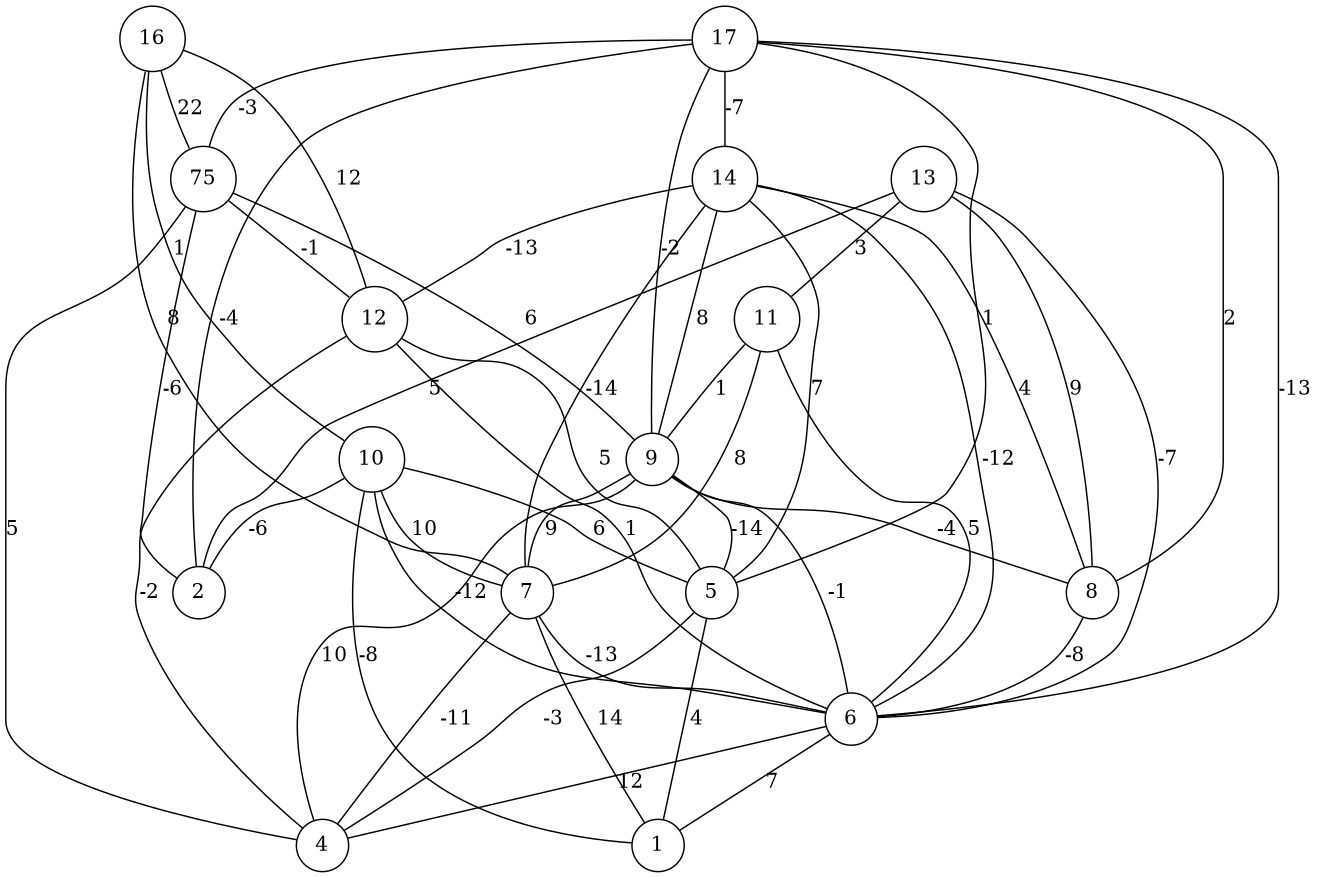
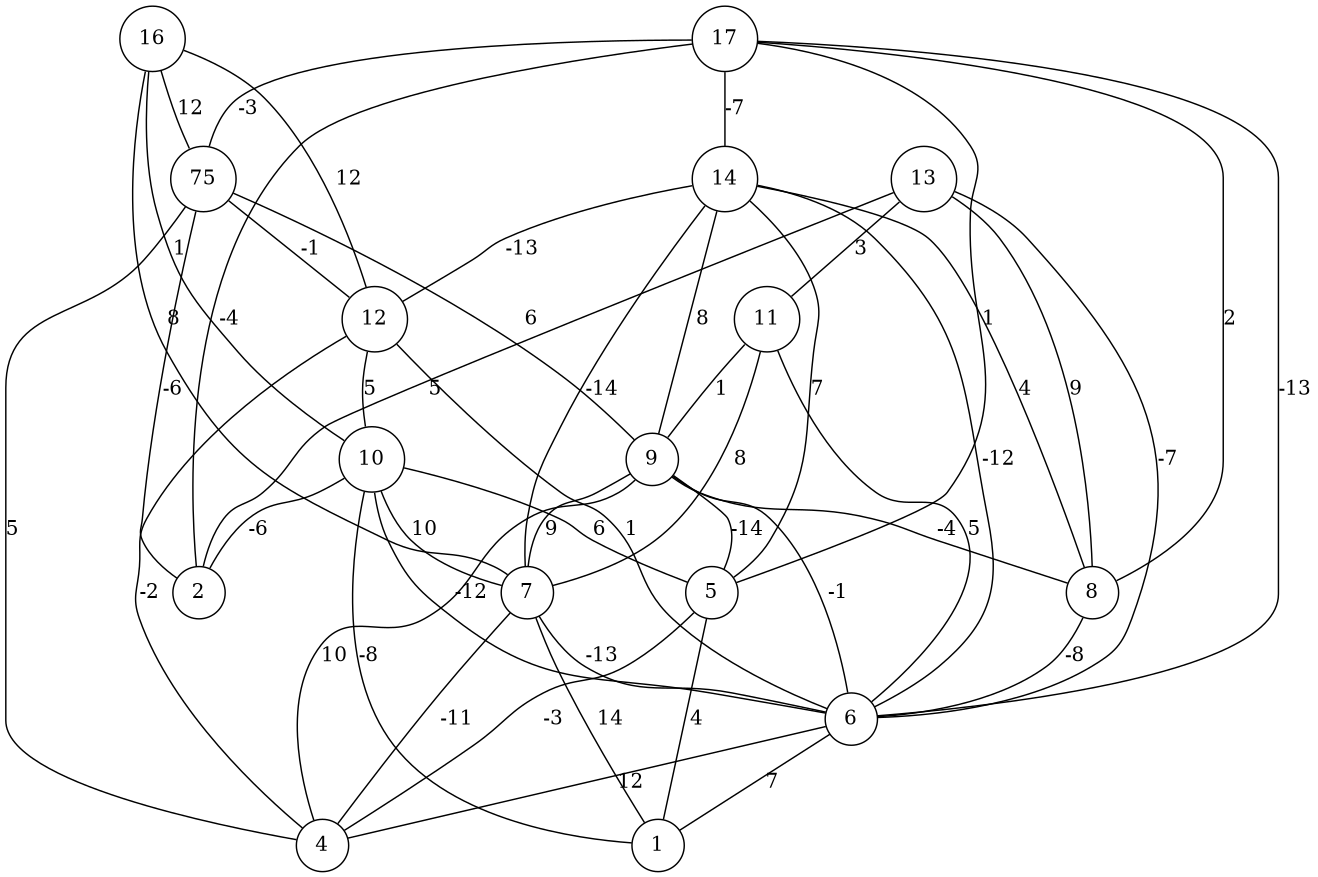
(191, 109) -> (191, 109)
(661, 247) -> none
(570, 440) -> (363, 389)
